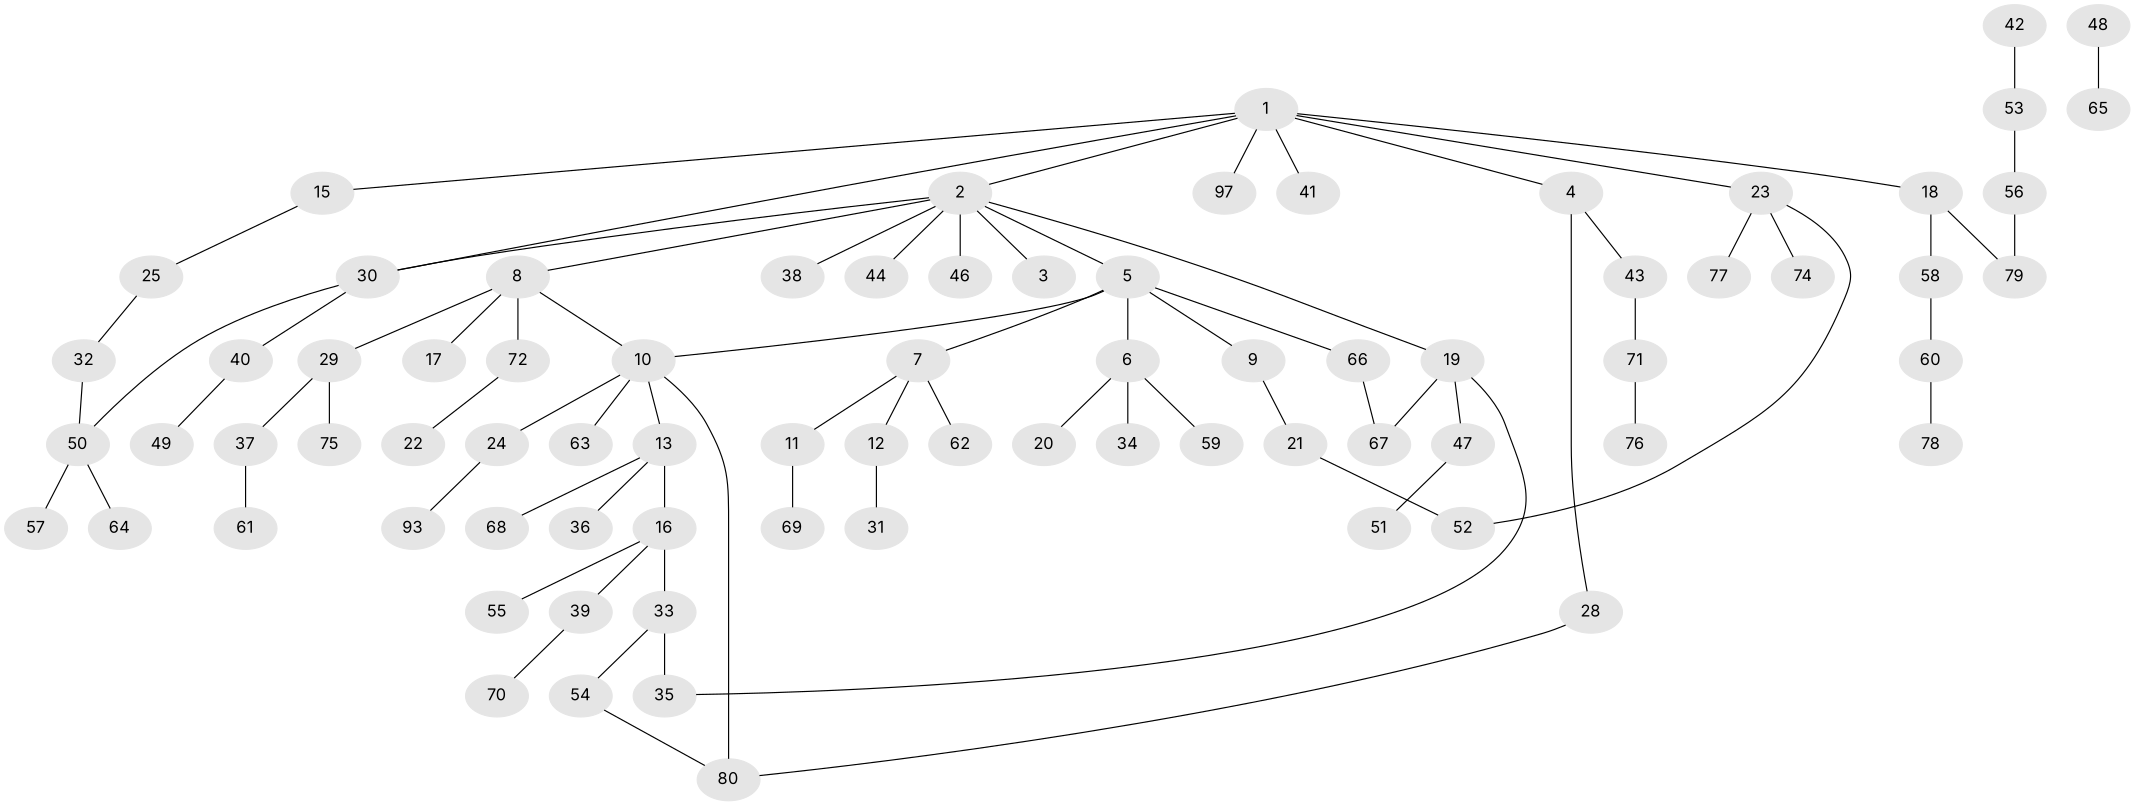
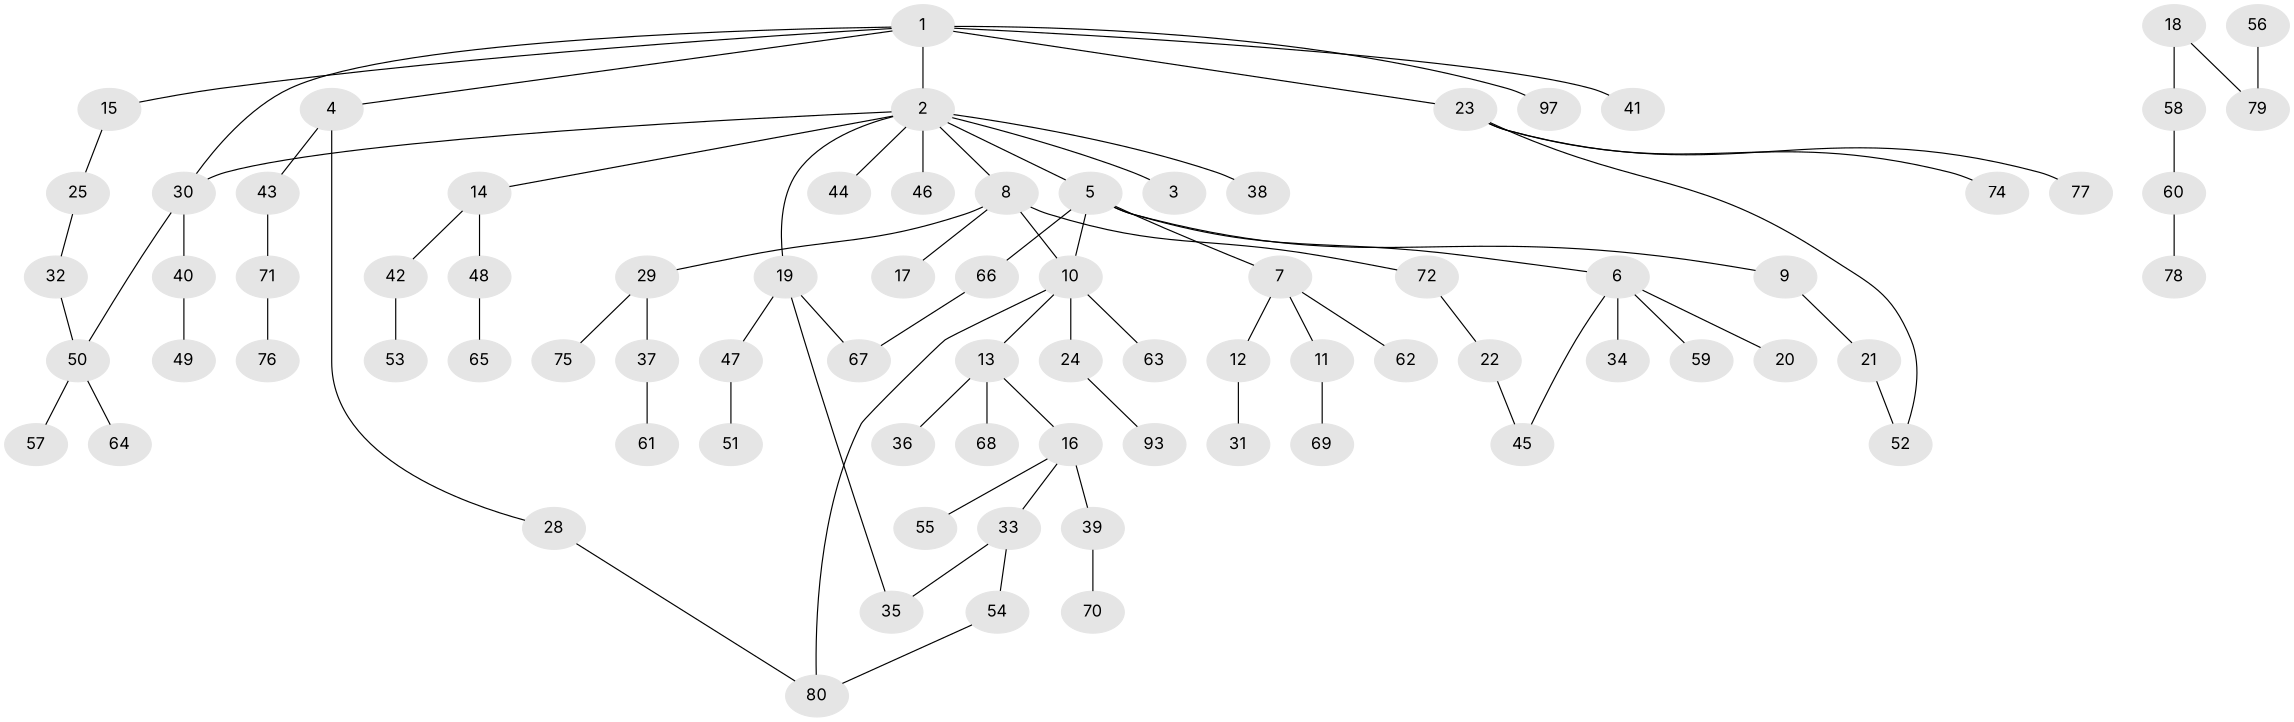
(1599, 147) -> none
(2015, 151) -> none
none -> (480, 193)
none -> (1522, 445)
